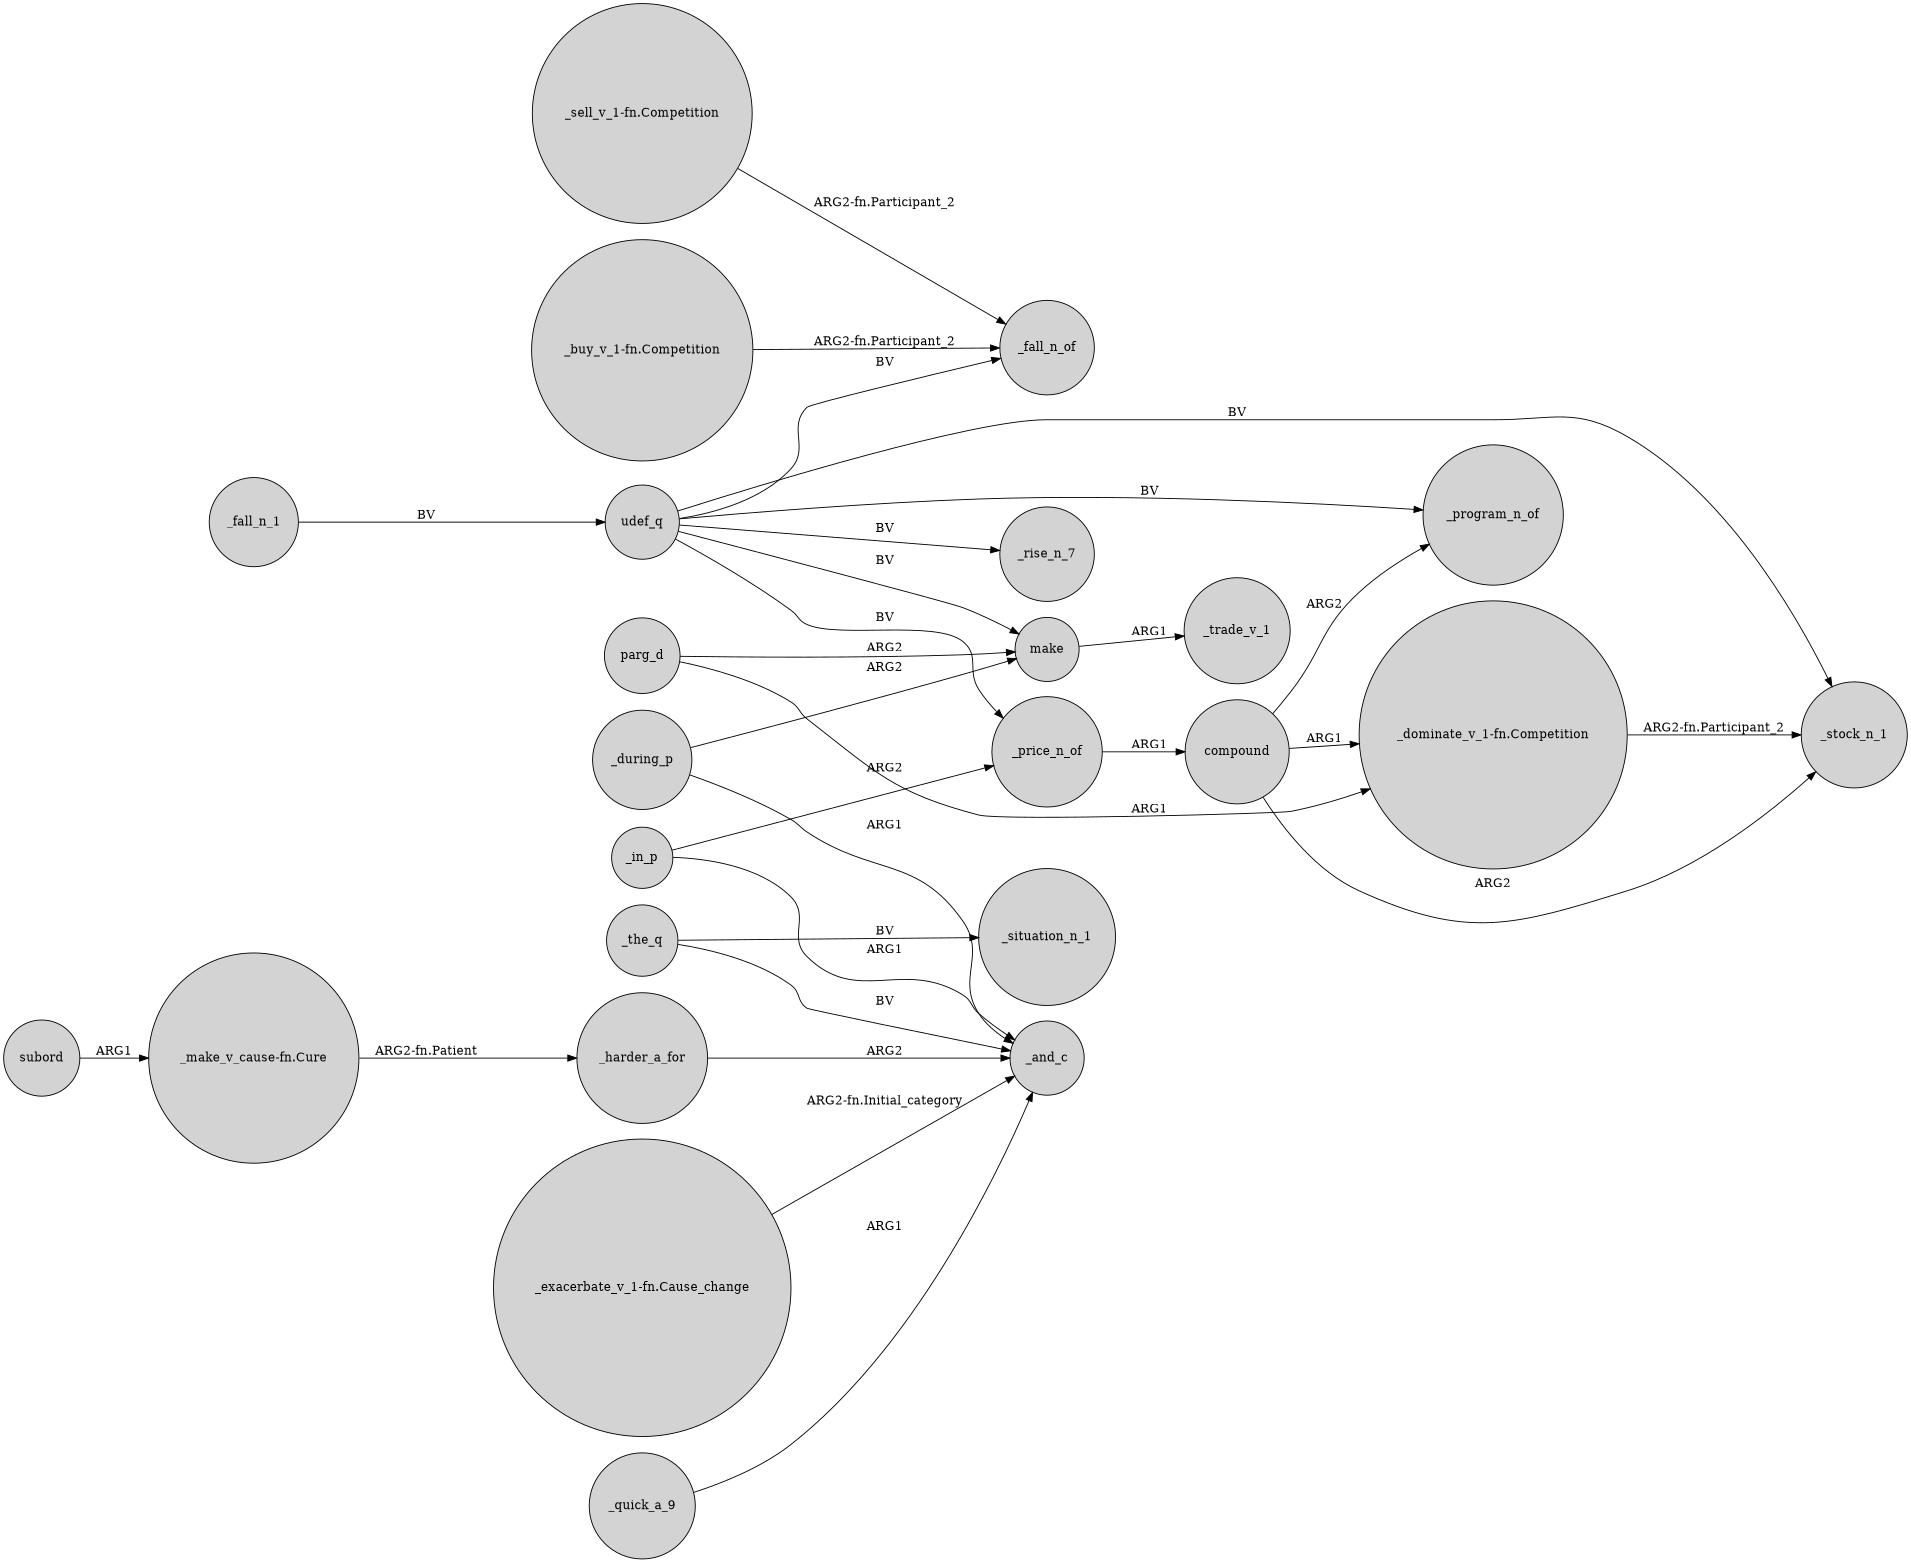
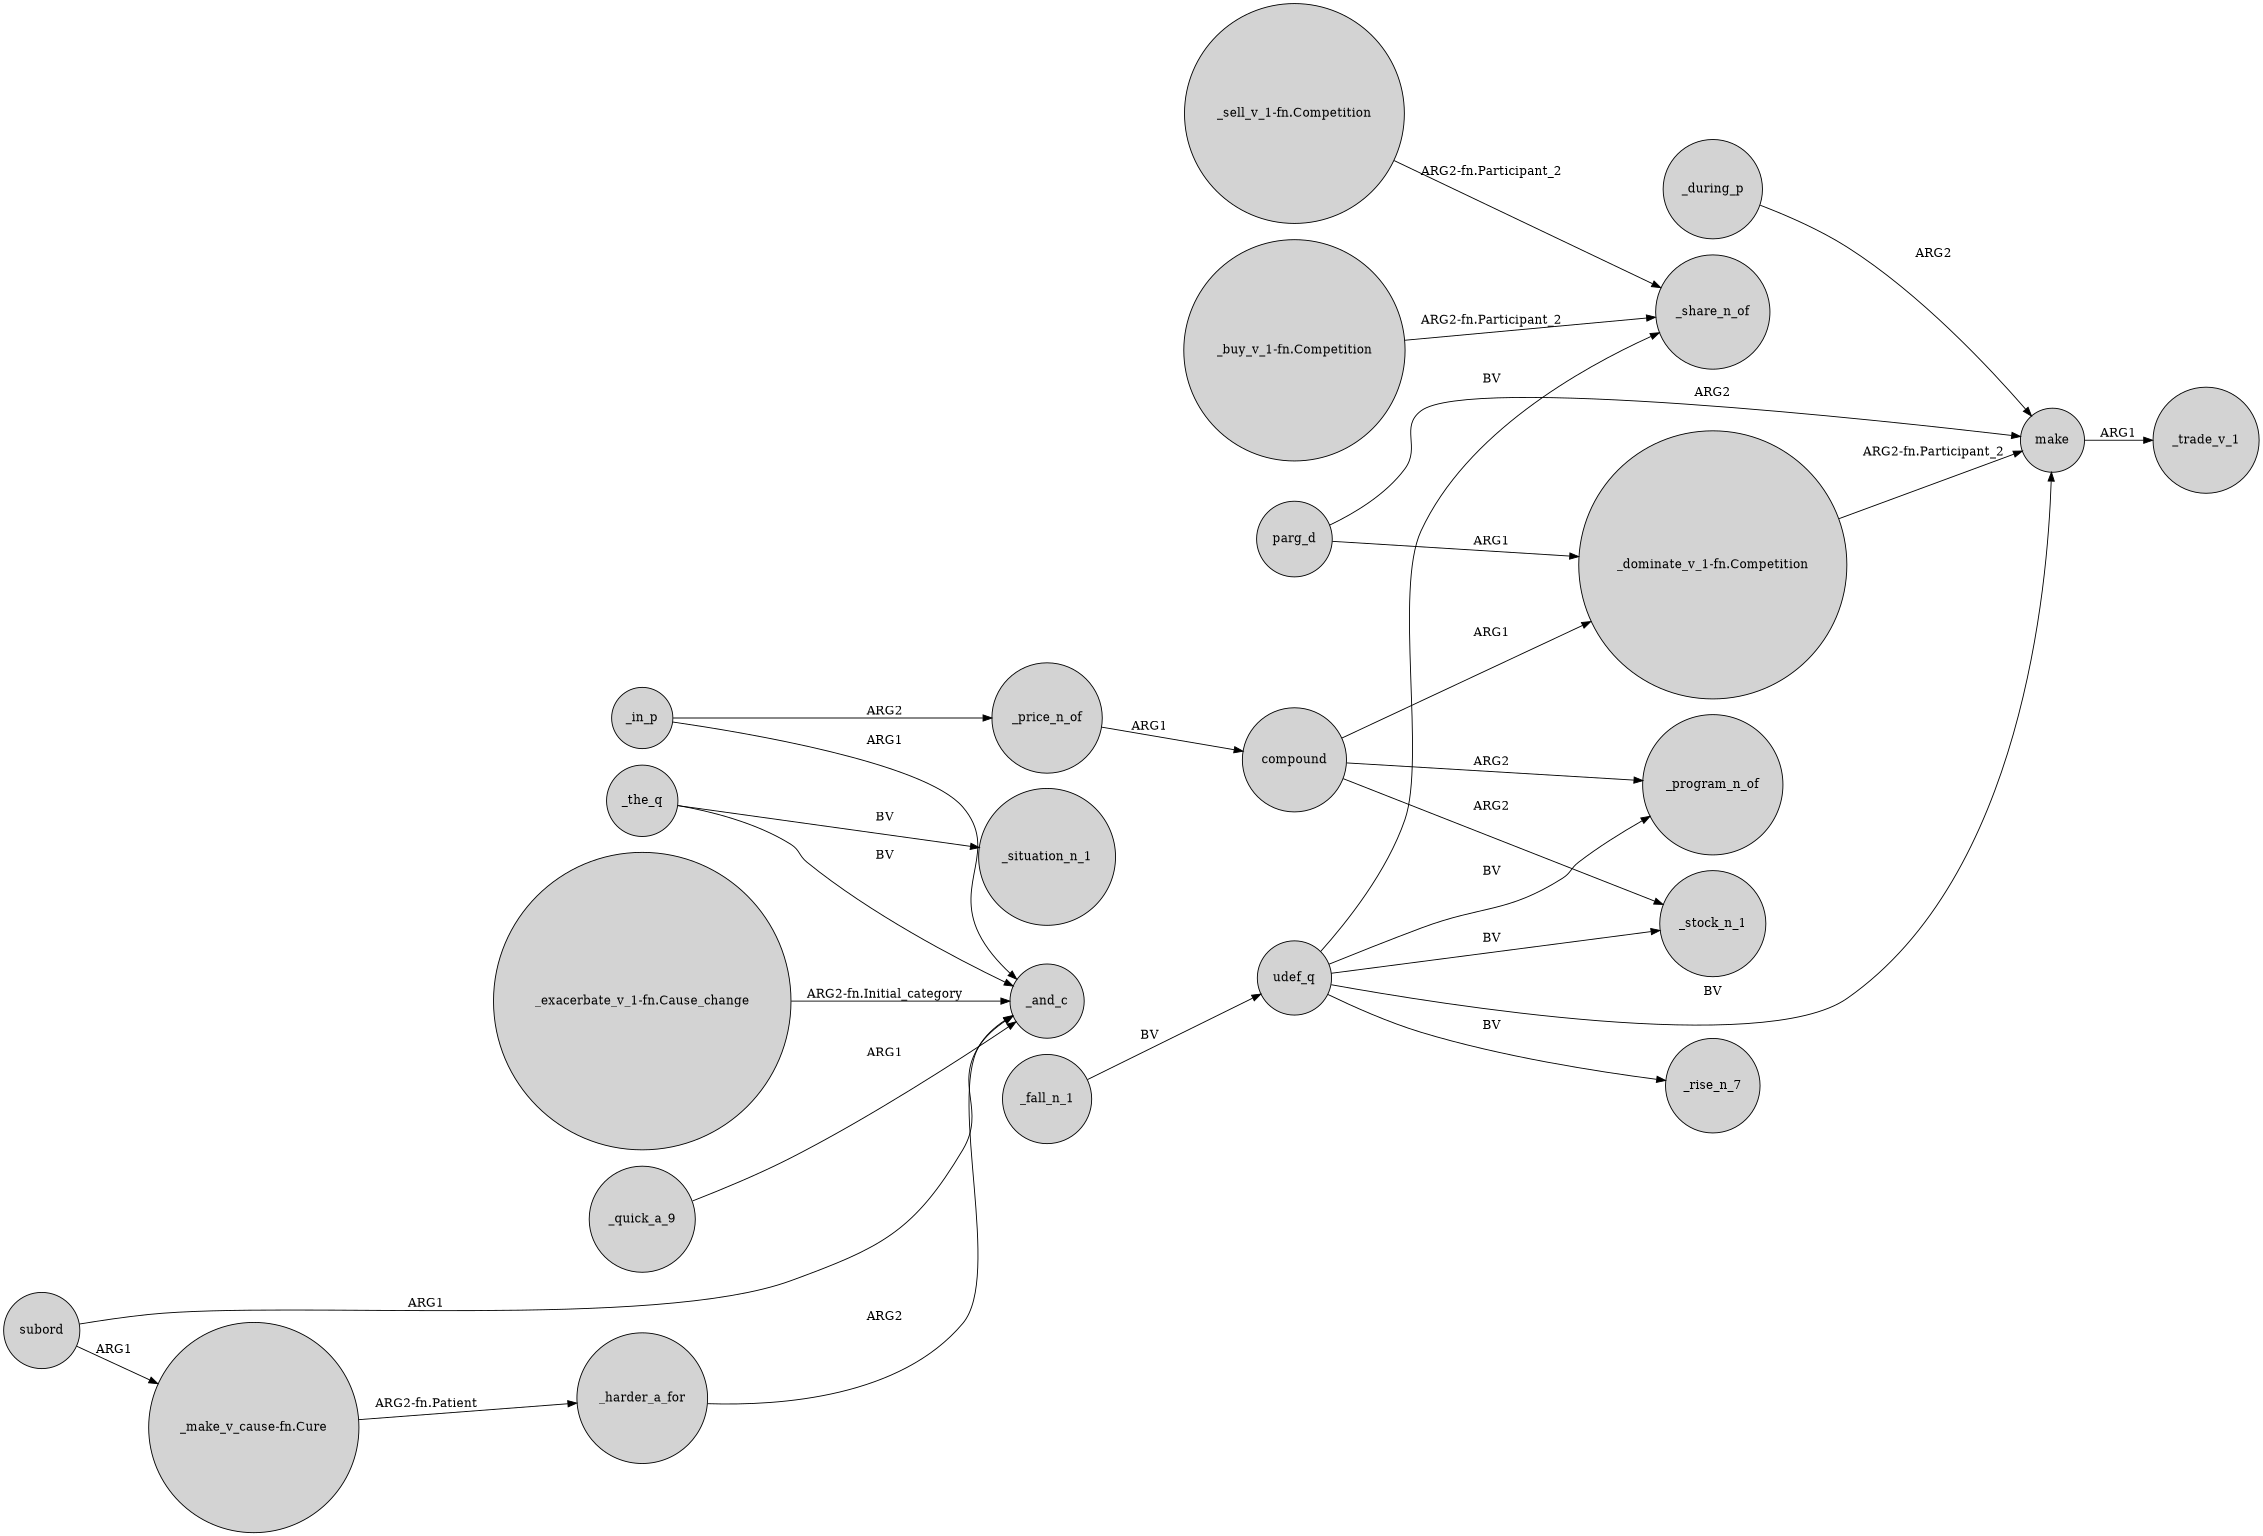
(1047, 348) -> (1713, 312)
(847, 630) -> none
(1710, 735) -> (1926, 486)
(892, 868) -> (619, 1306)
